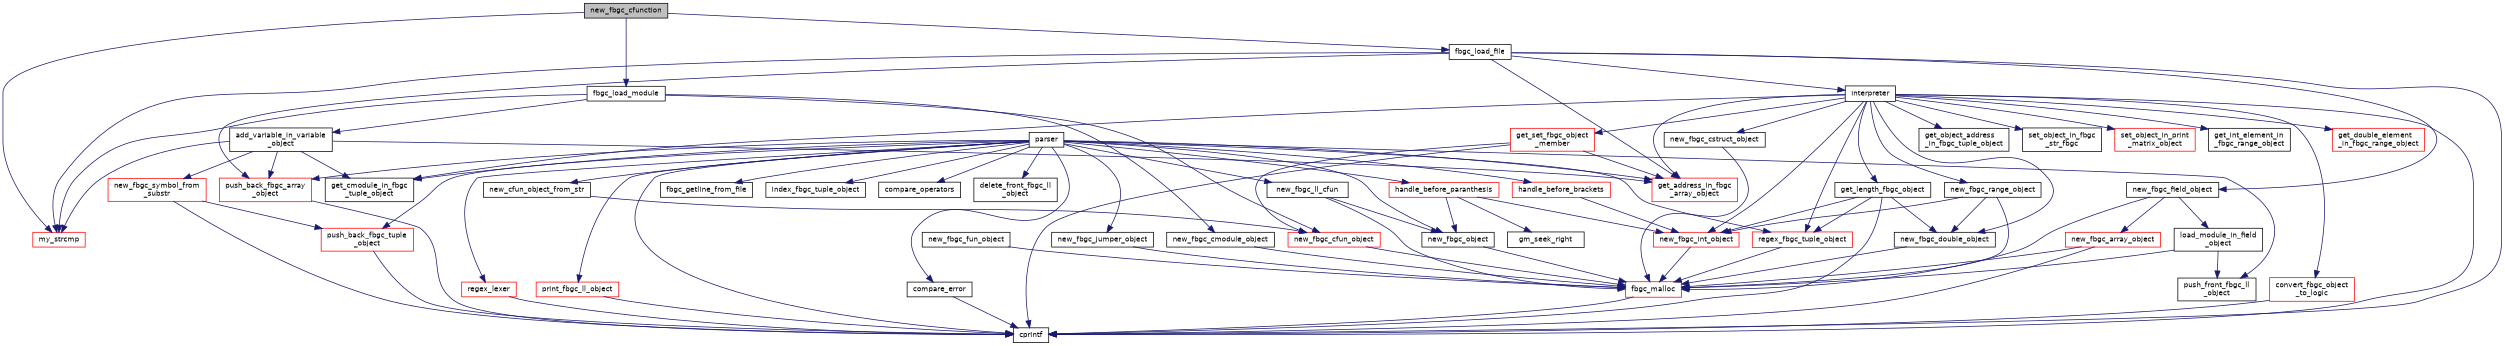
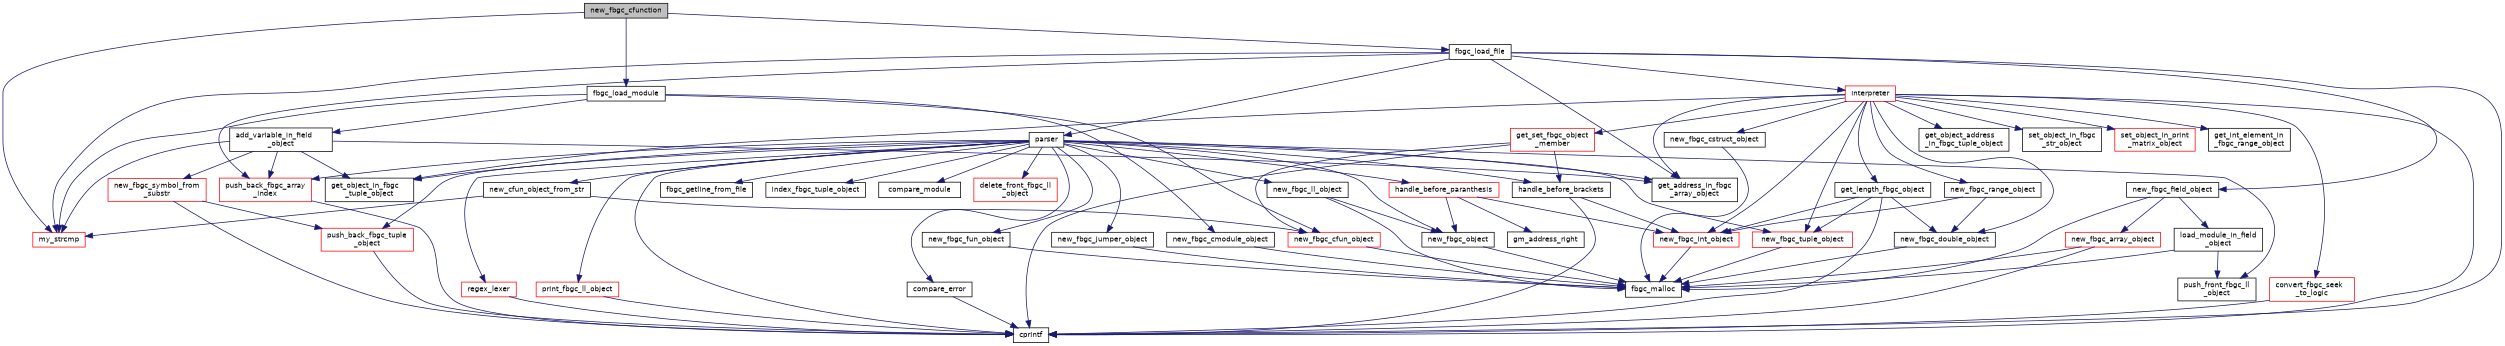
(1870, 94) -> (1870, 94)
none -> (1260, 97)
(281, 140) -> (281, 140)
(2062, 140) -> (2062, 140)
(2378, 140) -> none
(1620, 163) -> (1557, 163)
(266, 190) -> (266, 190)
(369, 190) -> (369, 190)
(920, 190) -> (920, 190)
(1016, 190) -> (1016, 190)
(1308, 190) -> (1308, 190)
(1561, 190) -> (1561, 190)
(1695, 190) -> (1695, 190)
none -> (1082, 206)
none -> (288, 216)
(1546, 240) -> (1546, 240)
(1802, 240) -> (1802, 240)
(1876, 276) -> none
(1653, 289) -> (1653, 289)
(2312, 289) -> (2312, 289)
(1490, 314) -> (1377, 319)
